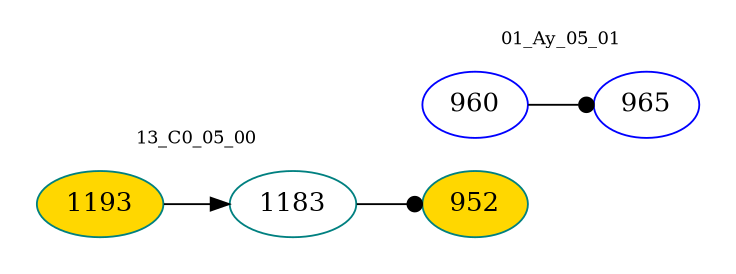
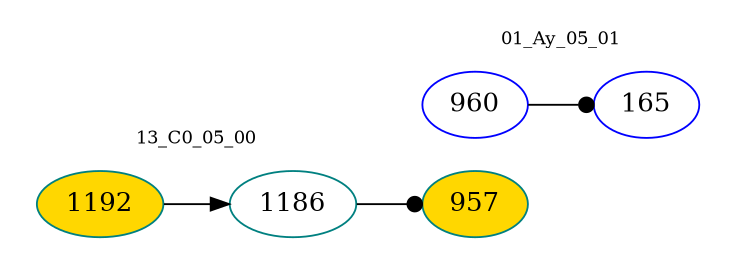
(647, 105) -> (647, 105)
(100, 204) -> (100, 204)
(293, 204) -> (293, 204)
(475, 204) -> (475, 204)
